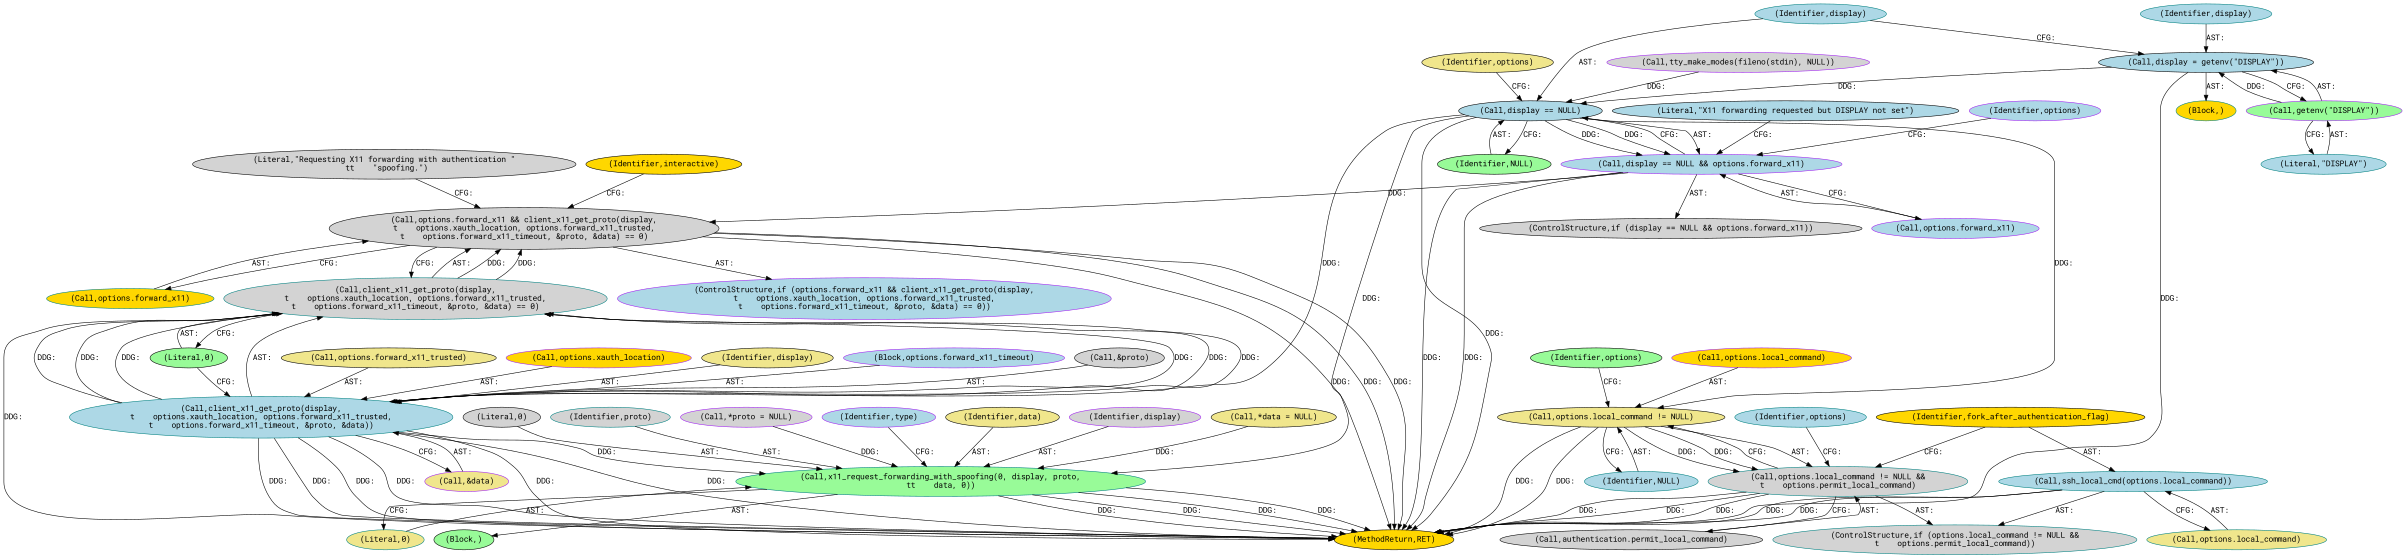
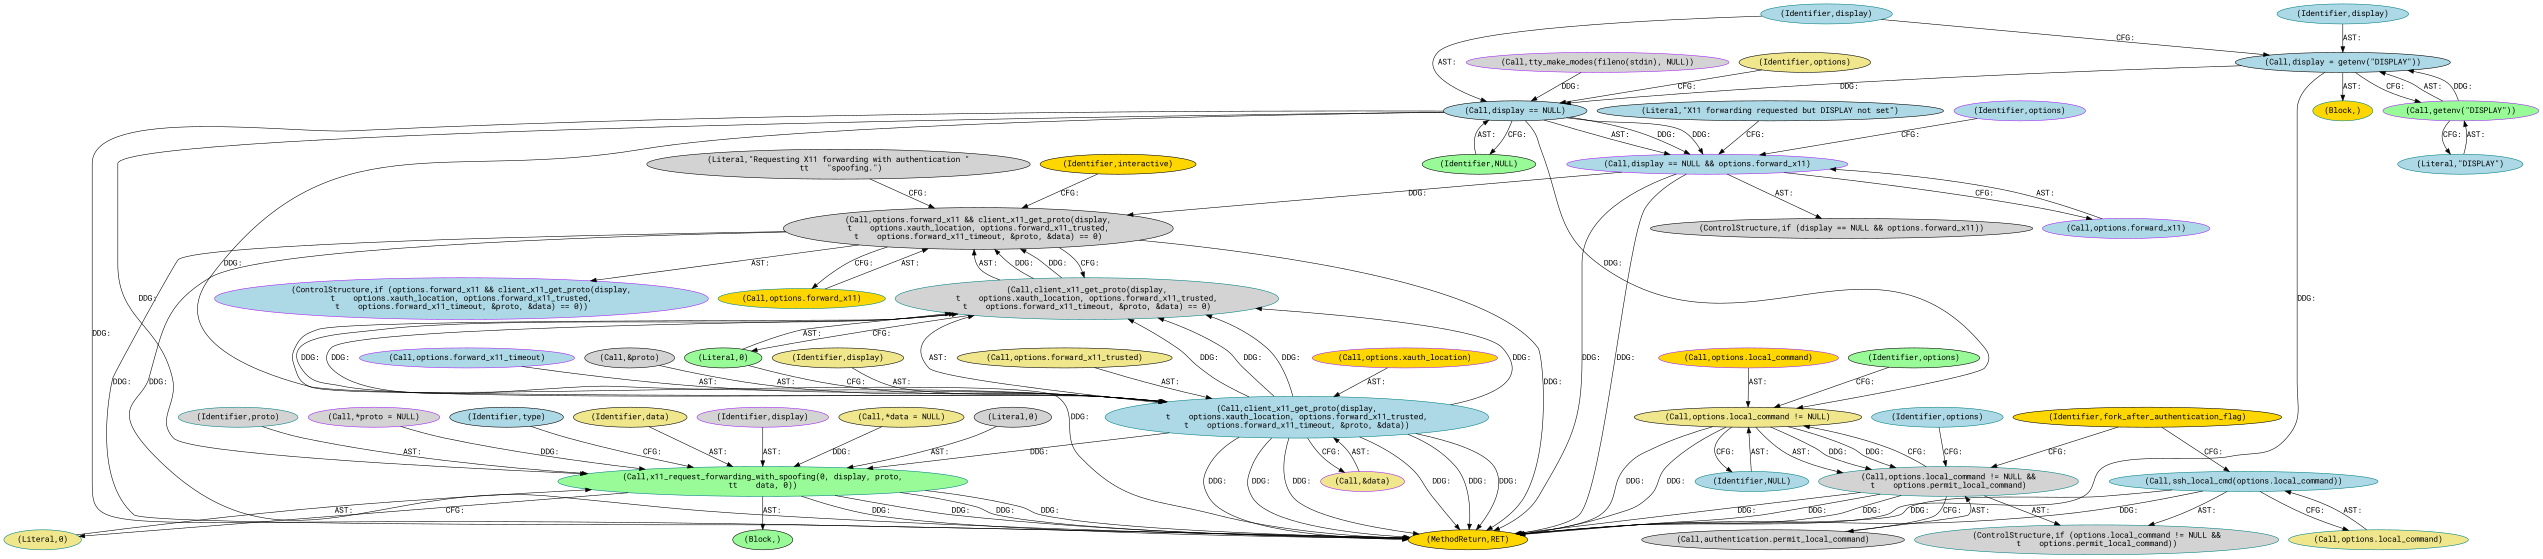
(1642, 129) -> none
(954, 358) -> (467, 358)
(879, 417) -> (507, 417)
(2095, 452) -> (2216, 452)
